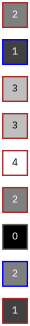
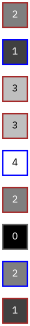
(15, 163) -> (15, 163)
